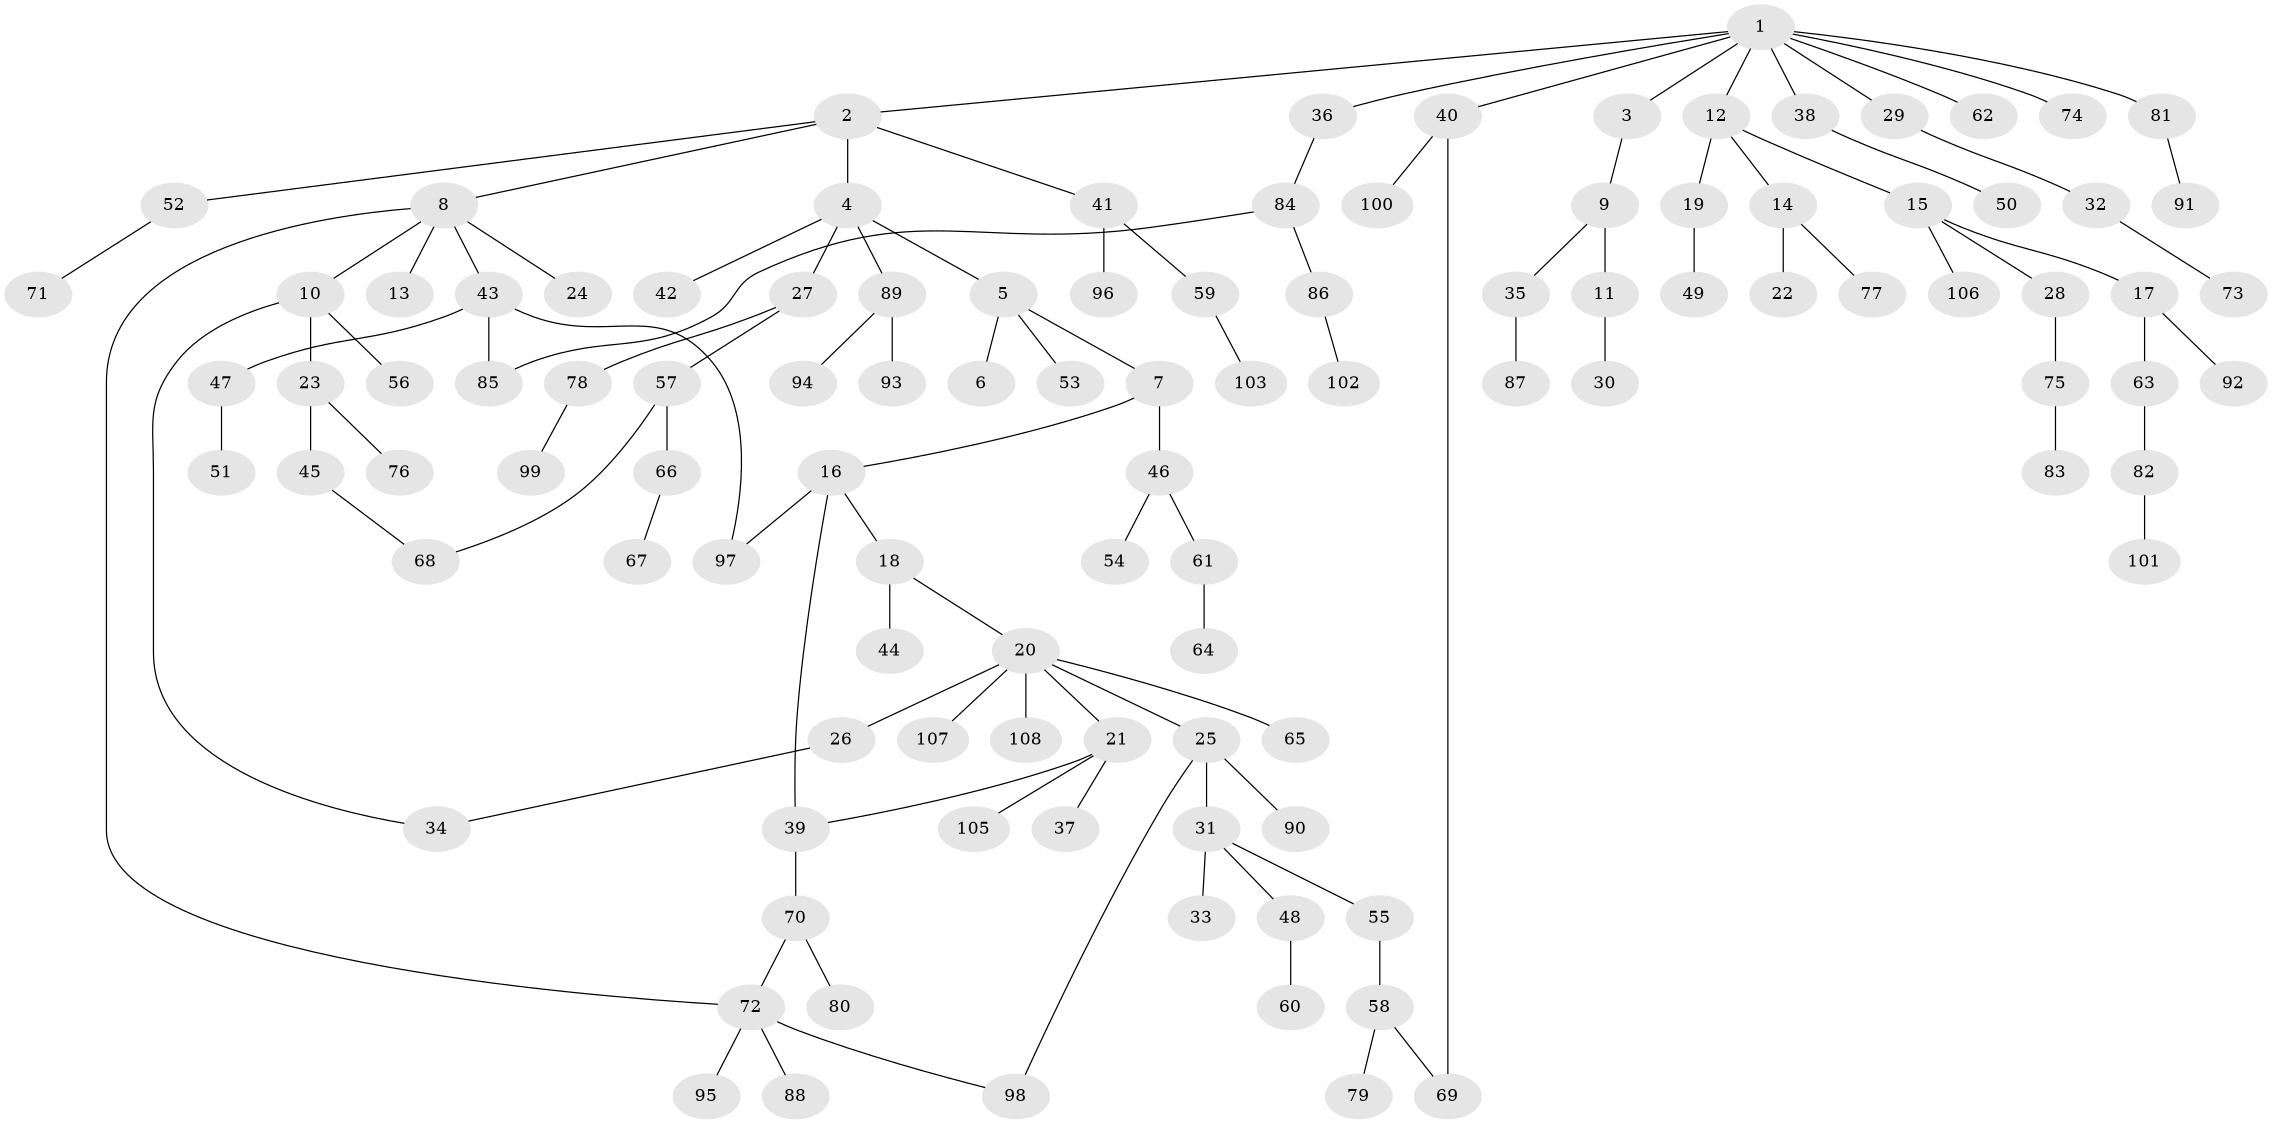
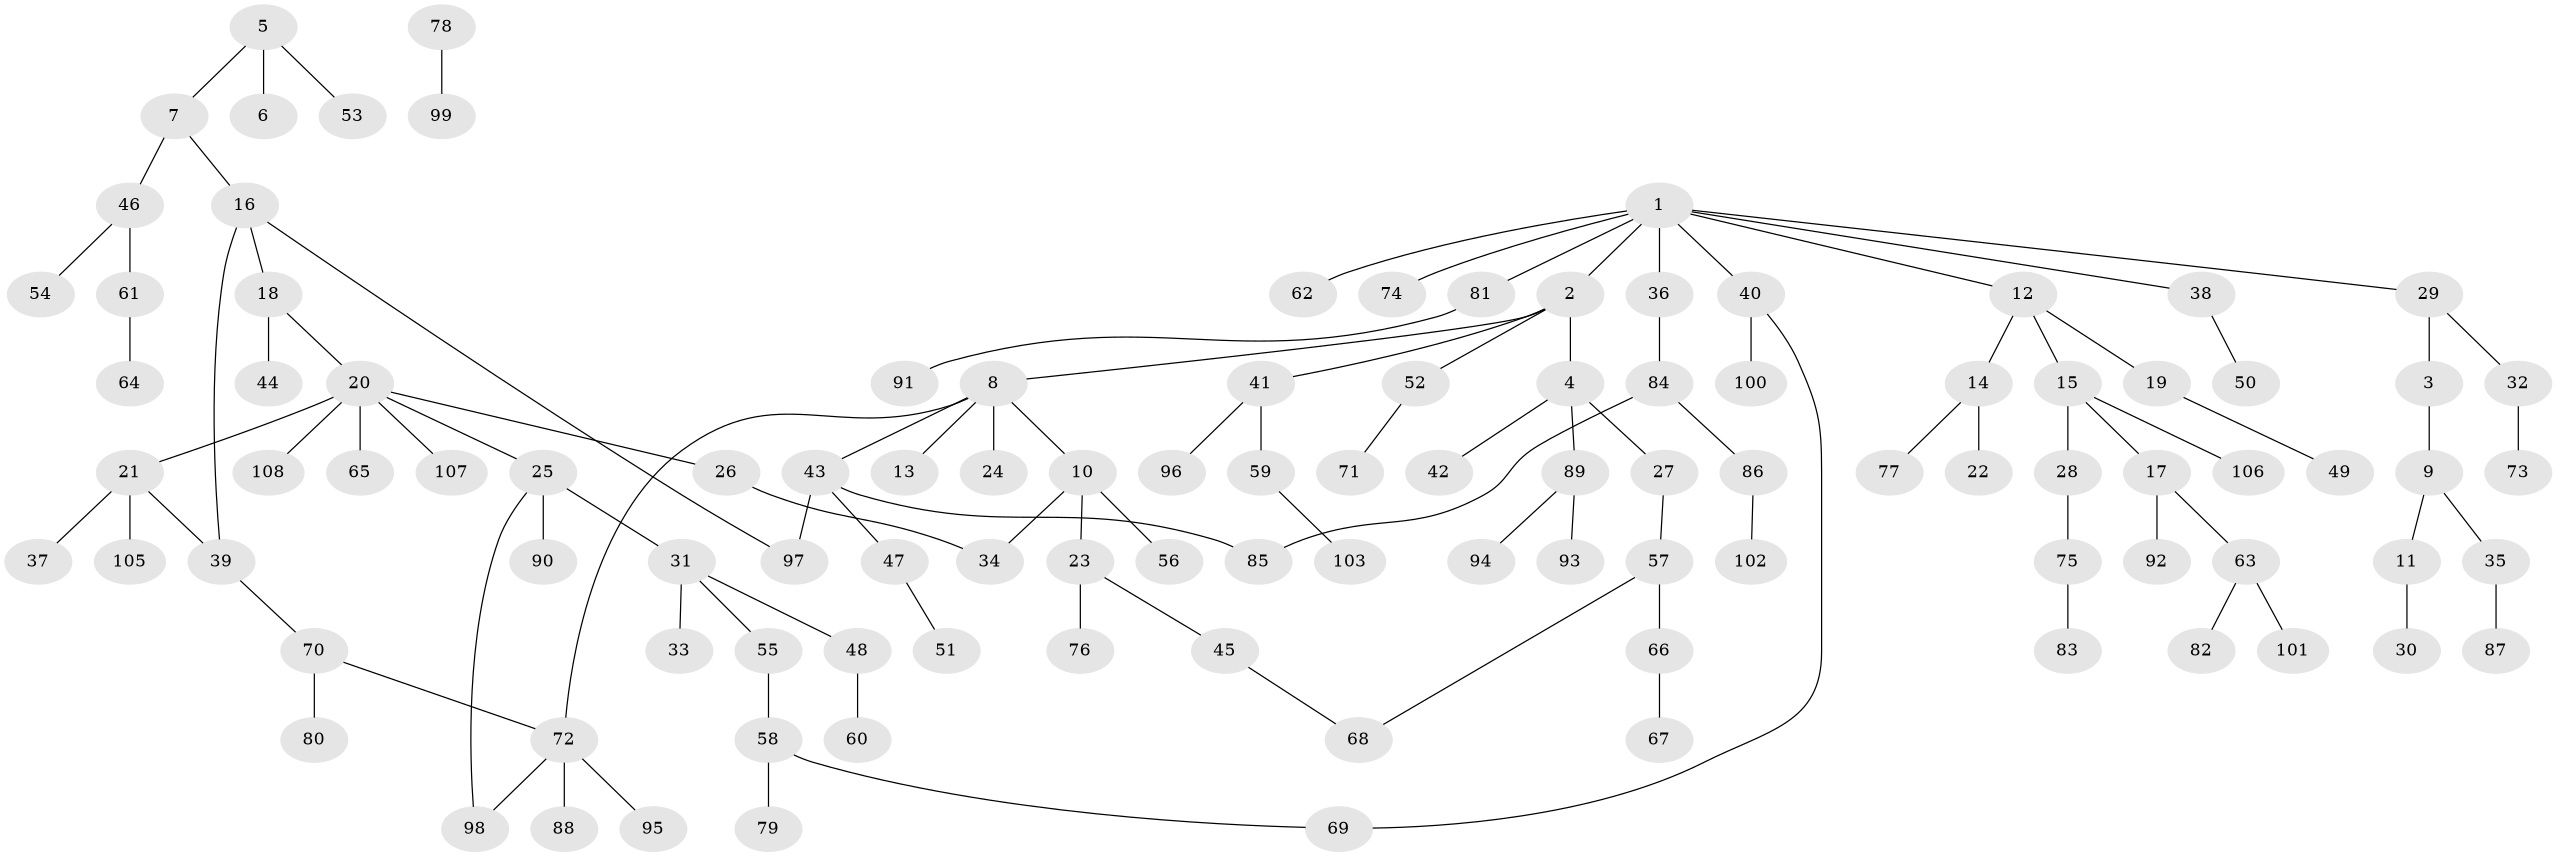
(1694, 72) -> (2429, 339)
(926, 250) -> none
(698, 335) -> none
(2145, 517) -> (2270, 606)
